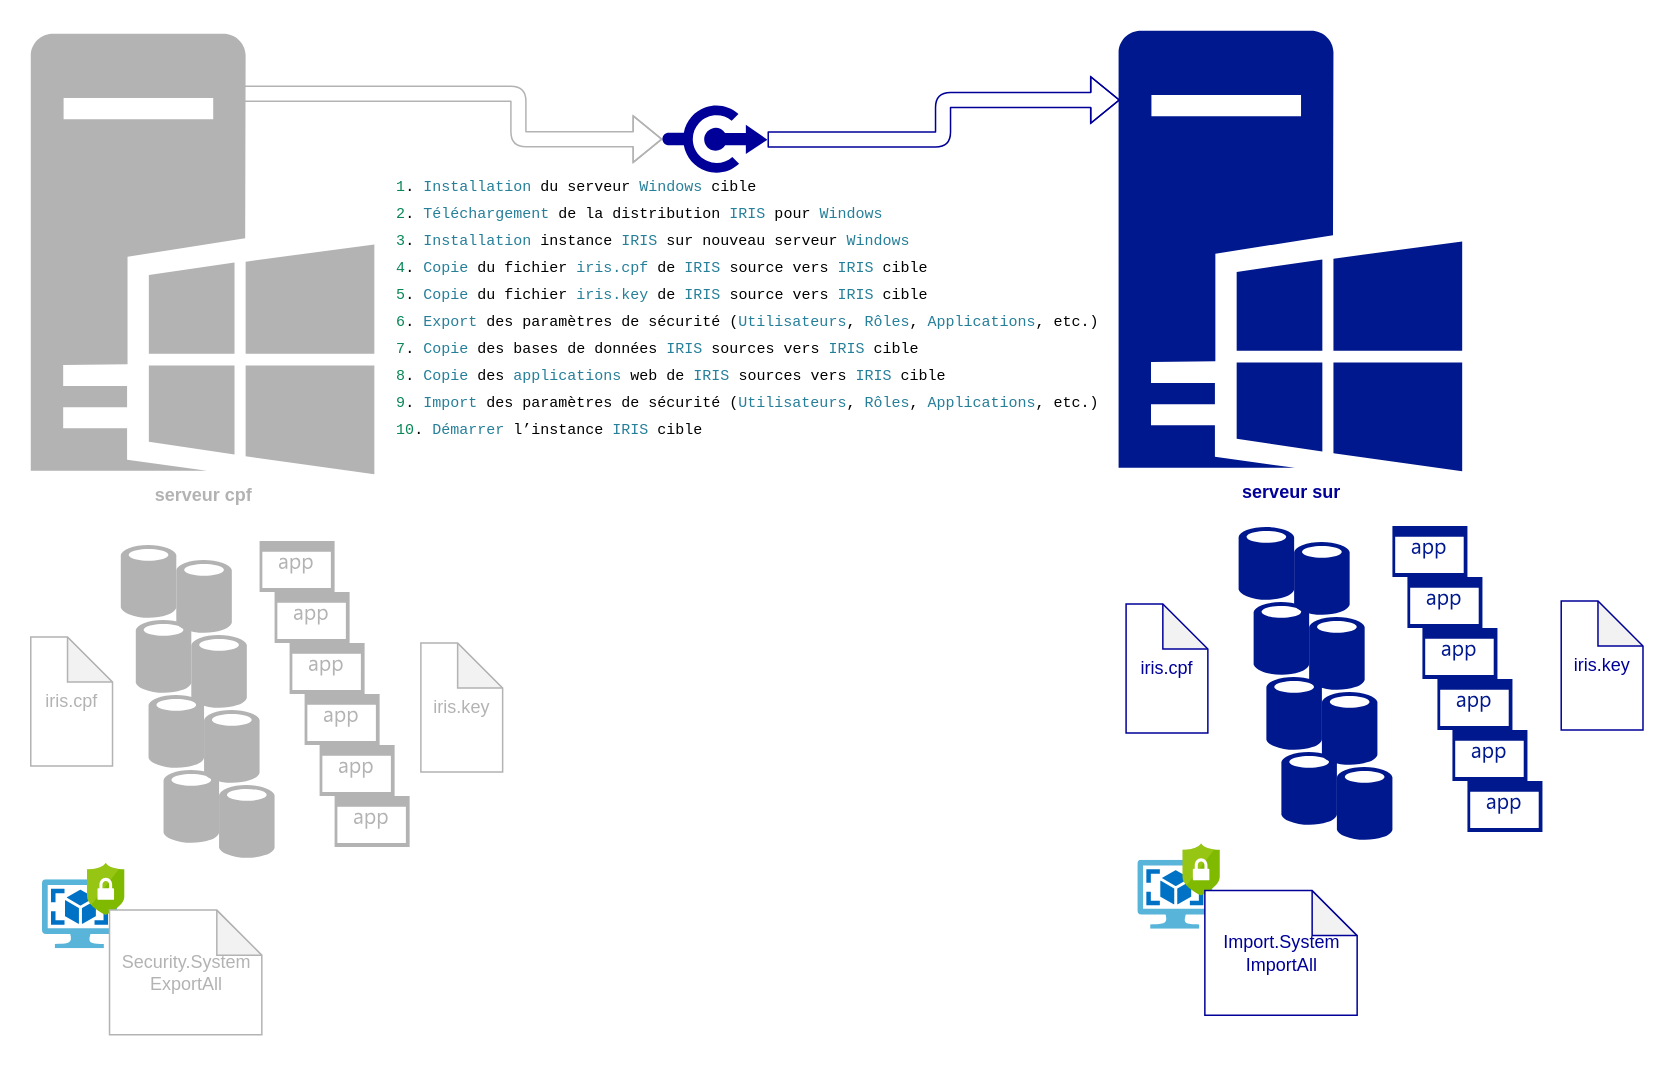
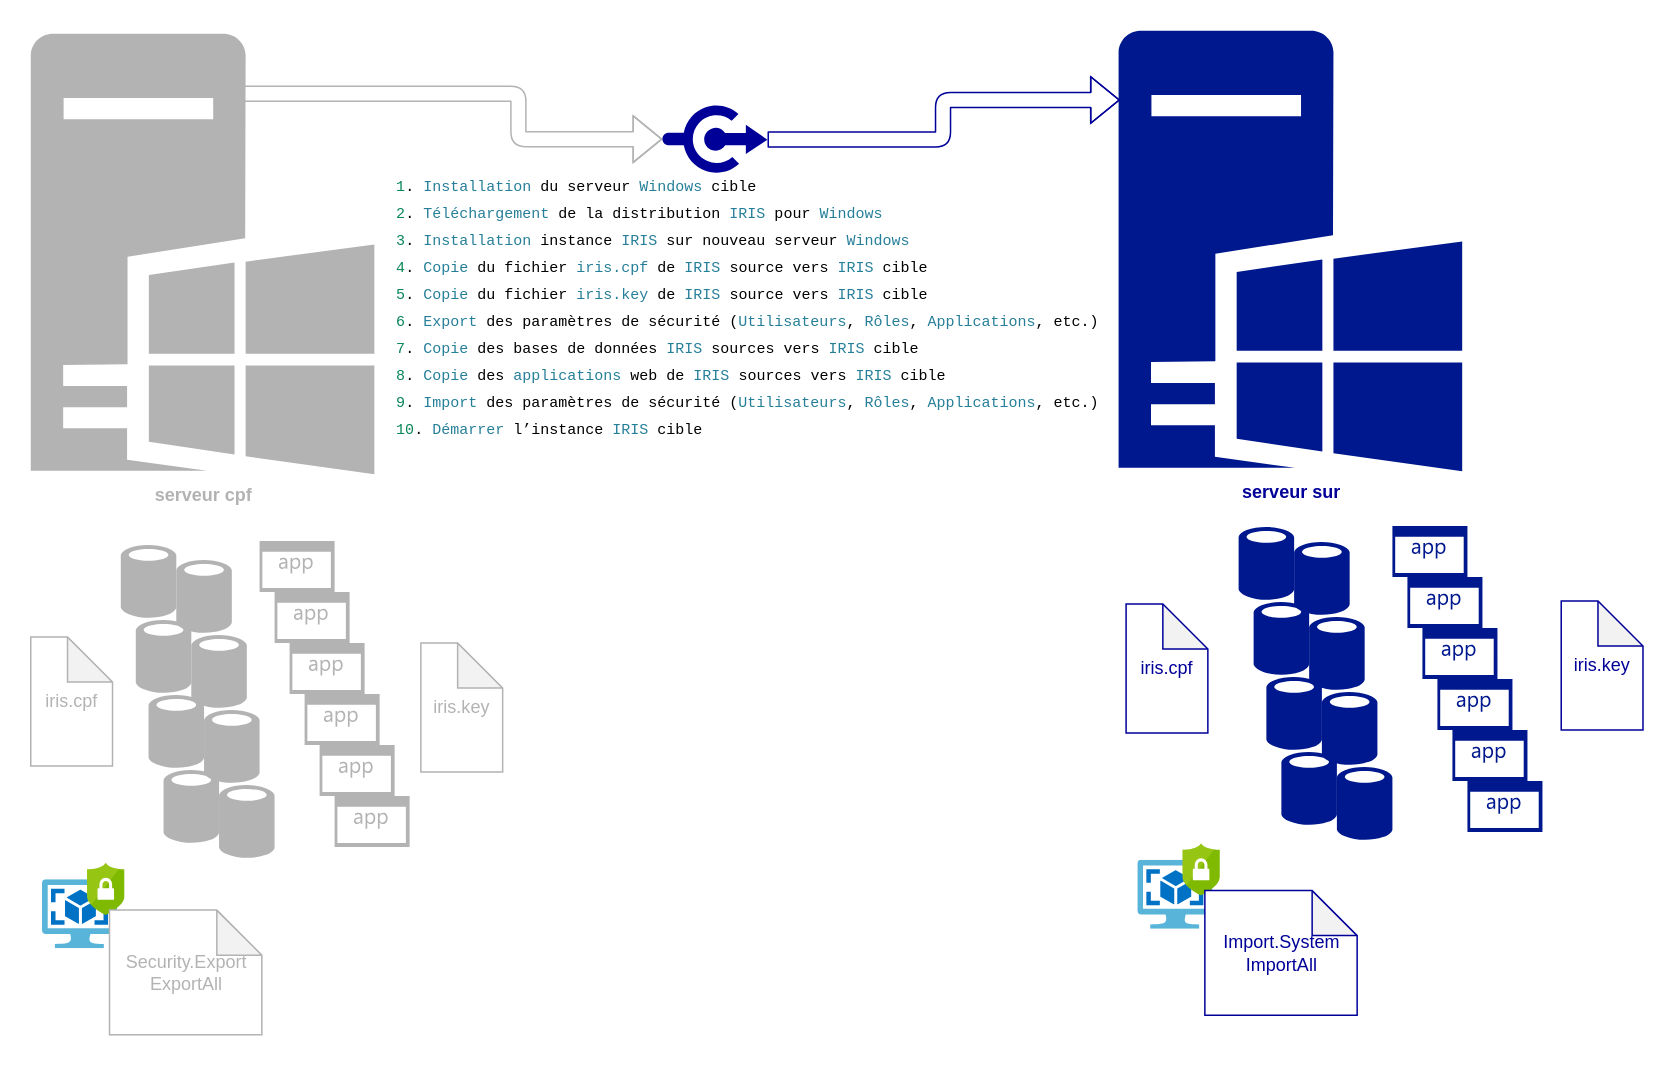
(187, 973) -> (187, 973)
